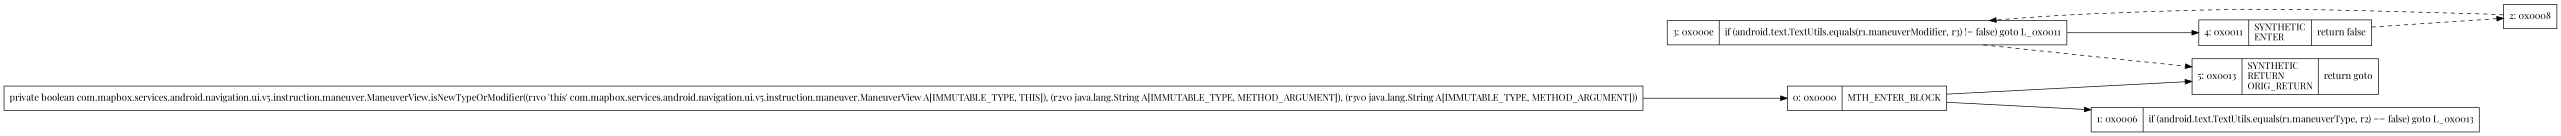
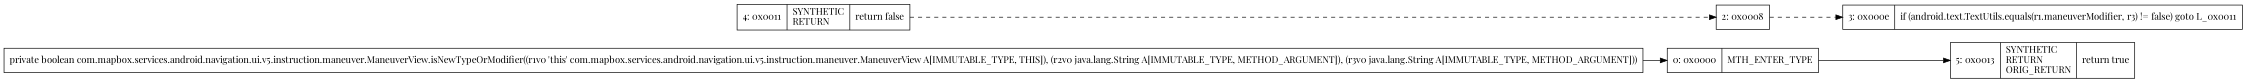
(2129, 33) -> none
(2269, 37) -> (811, 22)
(2084, 56) -> none
(2348, 76) -> (2106, 60)
(1894, 98) -> (1770, 60)
(2285, 120) -> none
